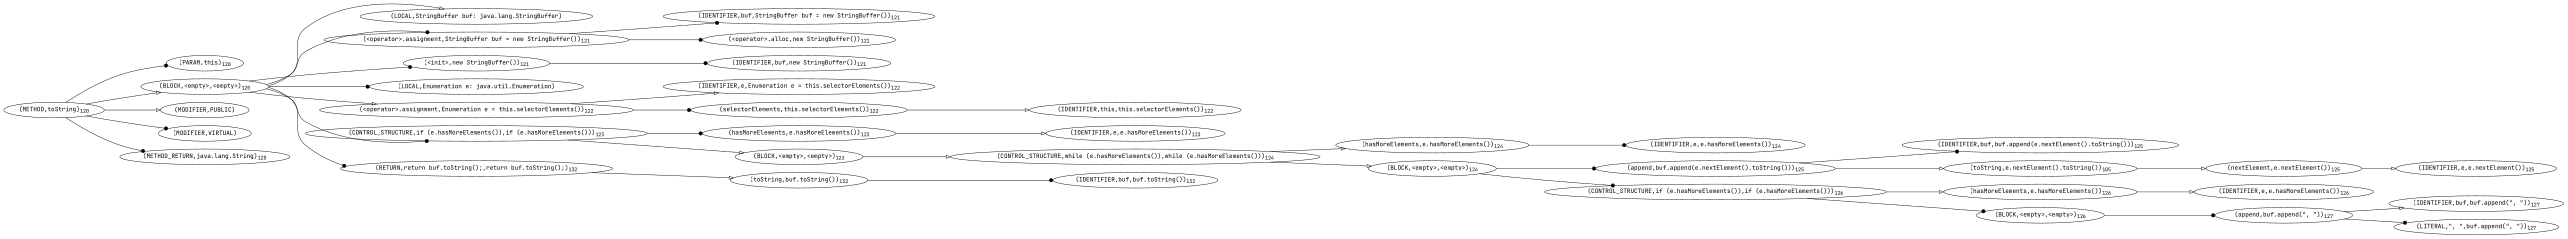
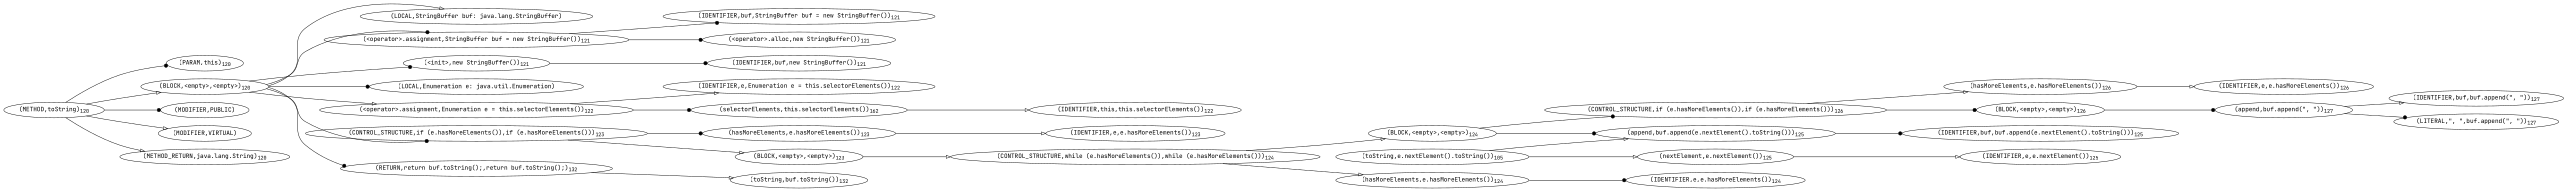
(874, 109) -> (874, 109)
(130, 110) -> (131, 110)
(125, 123) -> (125, 123)
(102, 138) -> (101, 138)
(1887, 169) -> (1557, 144)
(1135, 180) -> none
